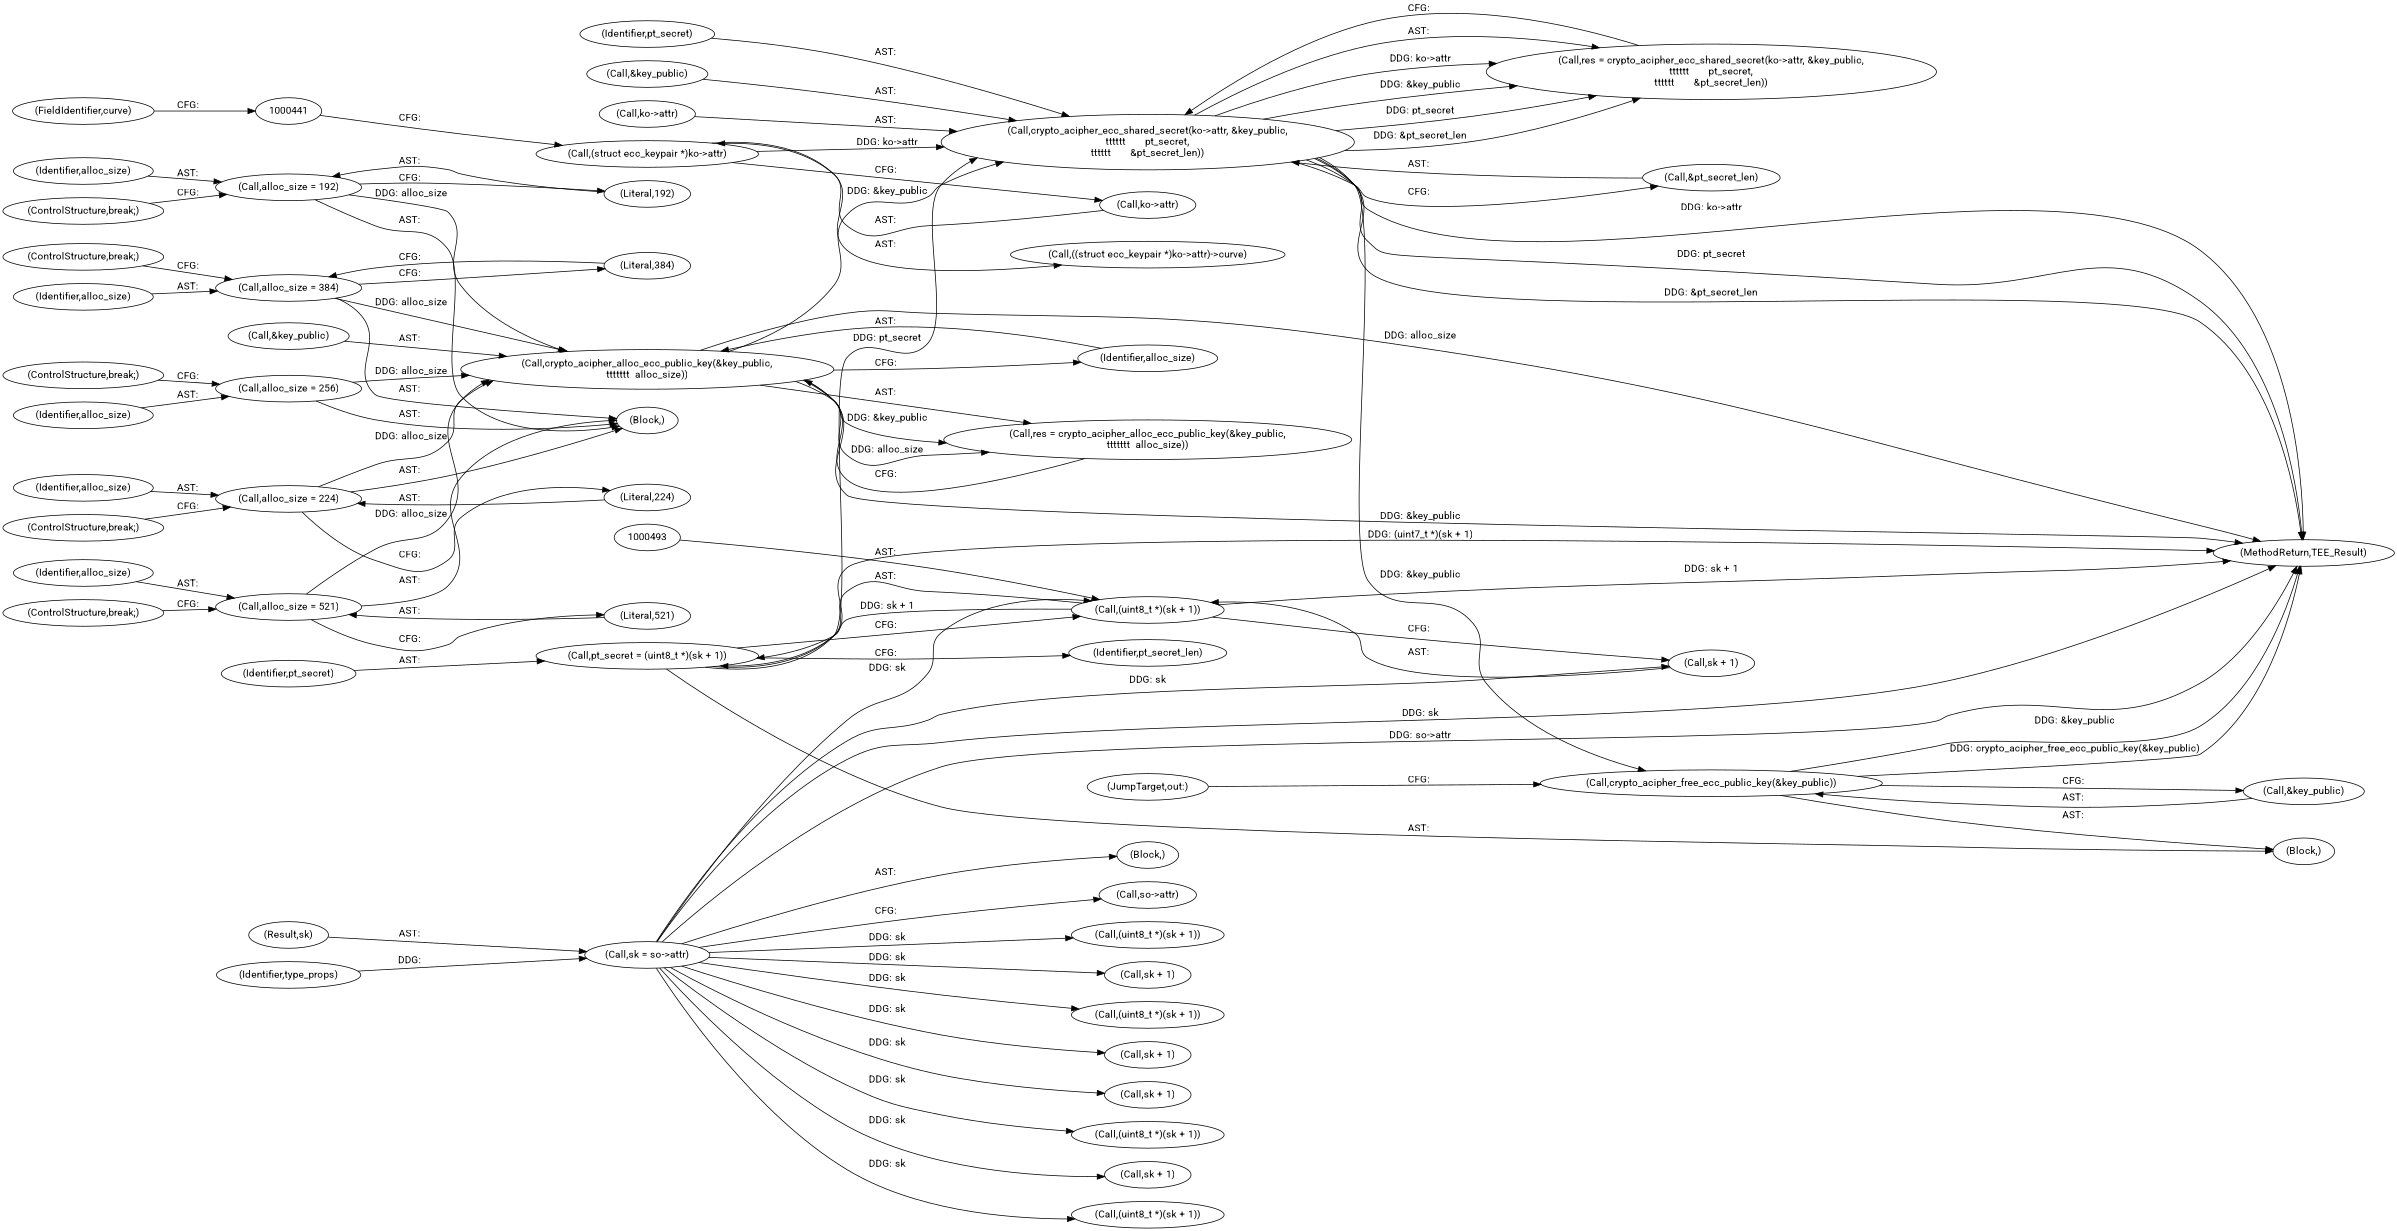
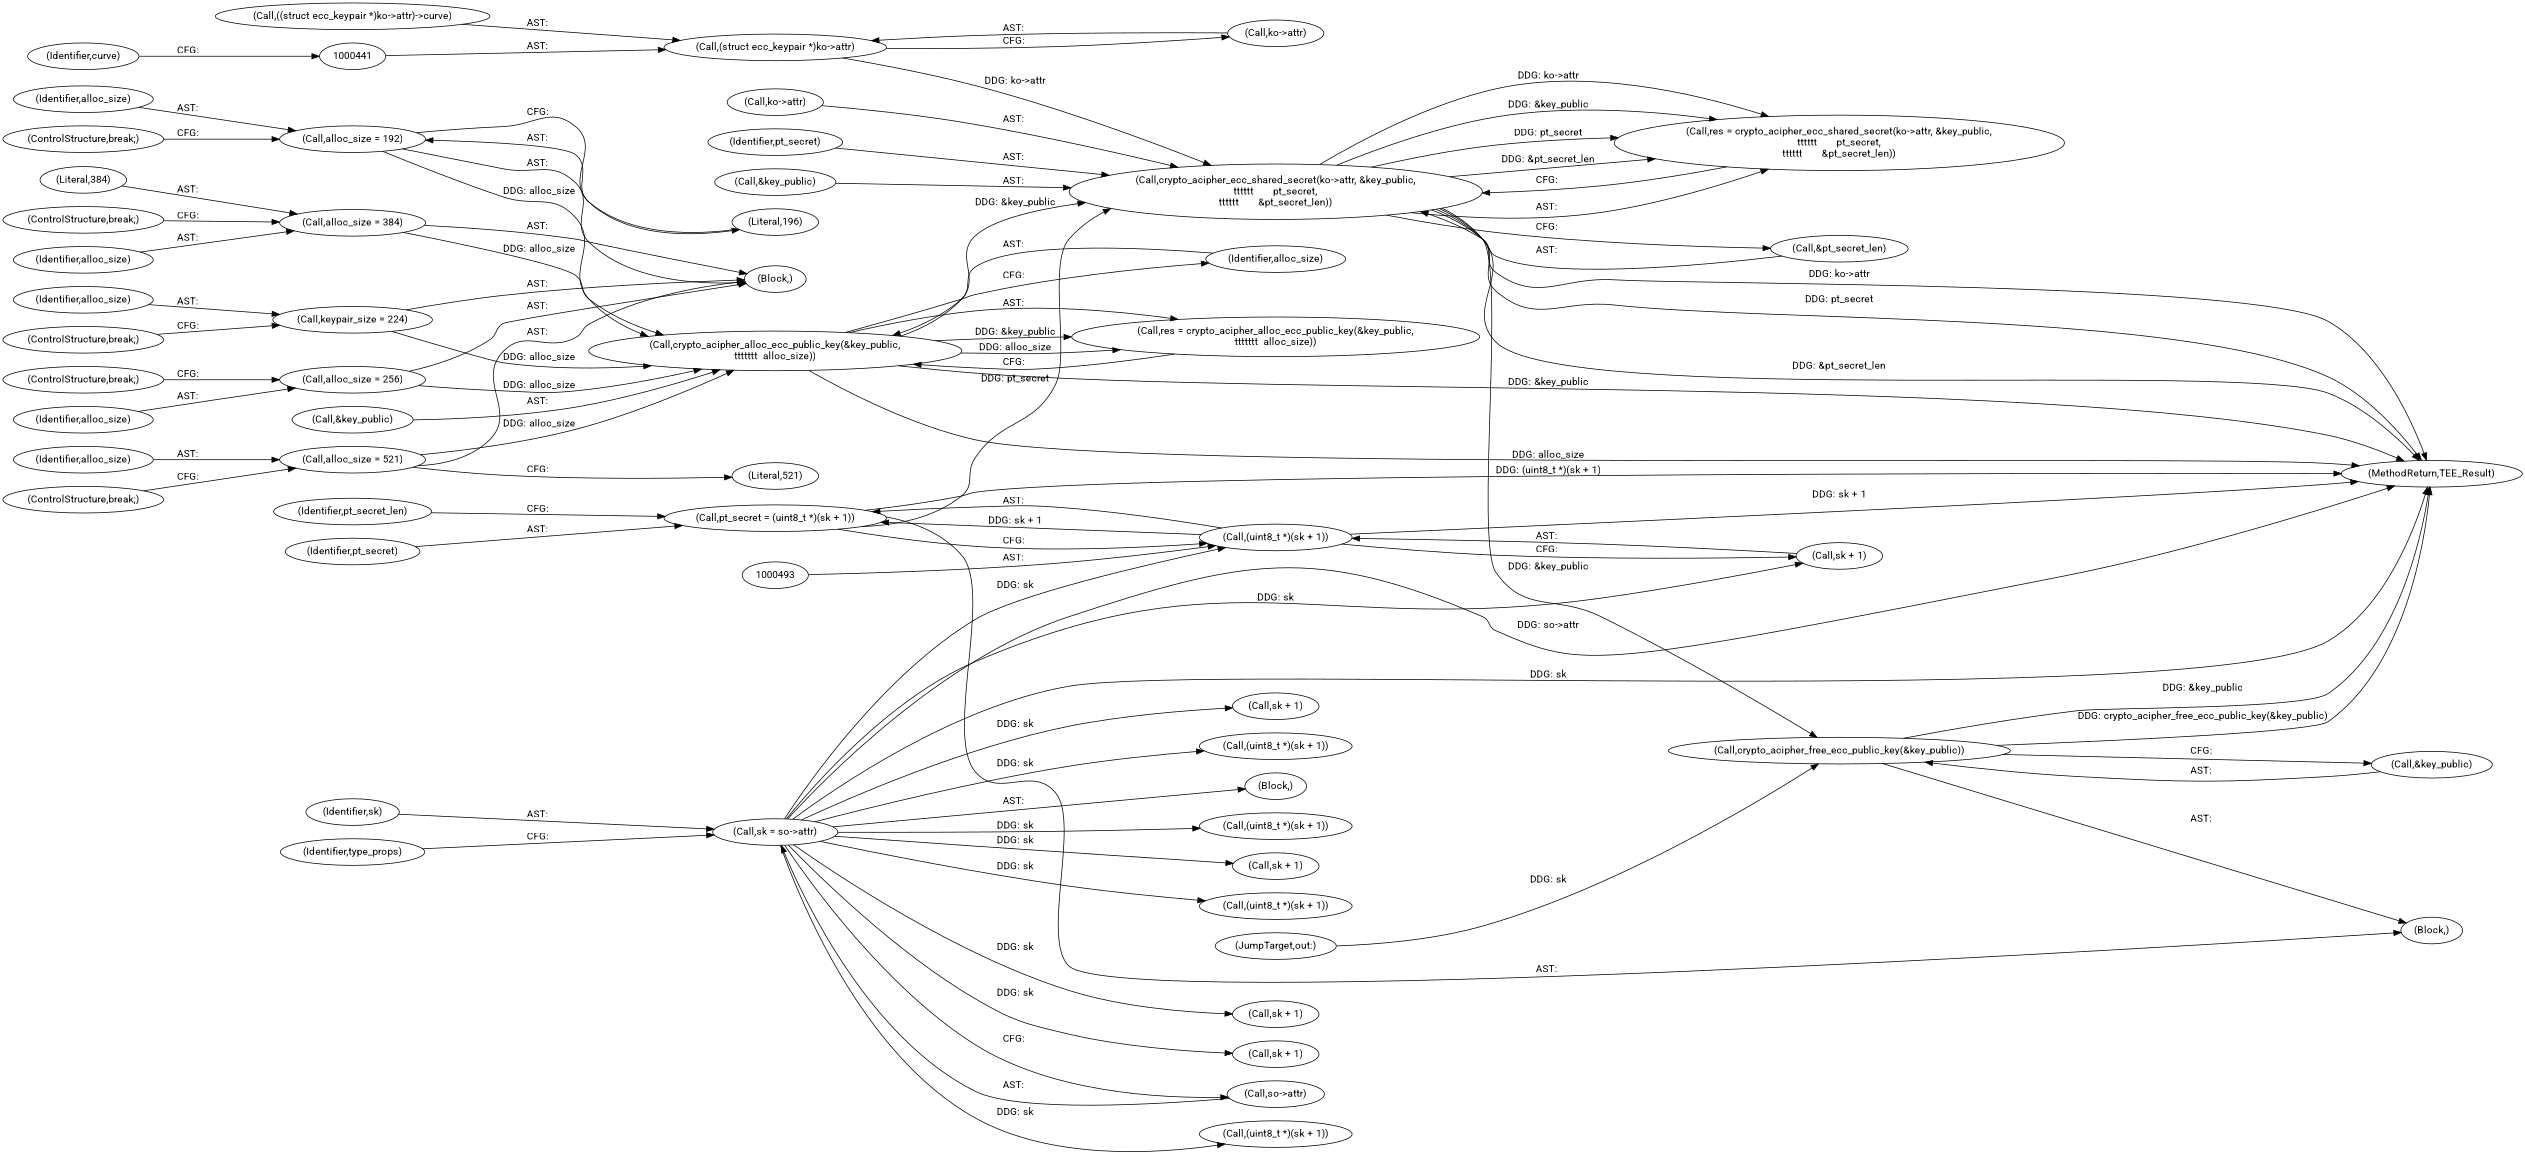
(83, 111) -> (83, 56)
(411, 118) -> (539, 46)
(647, 194) -> (775, 222)
(847, 250) -> (567, 32)
(411, 257) -> (190, 190)
(478, 277) -> none
(647, 497) -> none
(289, 499) -> (353, 320)
(1420, 535) -> (1548, 470)
(480, 619) -> none
(910, 659) -> (544, 515)
(1420, 780) -> (1548, 880)
(289, 935) -> (353, 812)
(411, 961) -> (539, 837)
none -> (952, 1077)
